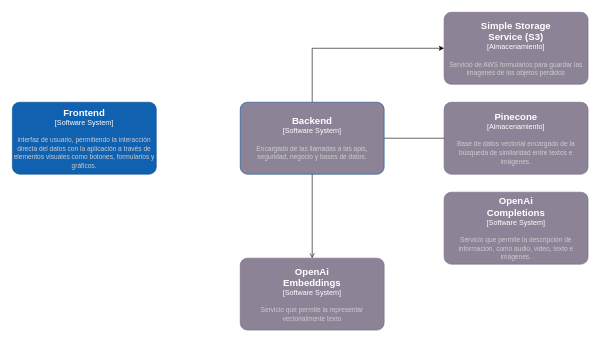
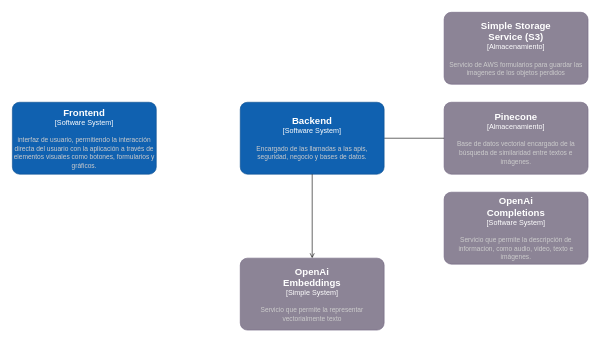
(312, 48) -> none
(84, 138) -> (84, 138)
(312, 138) -> (312, 138)
(312, 294) -> (312, 294)
